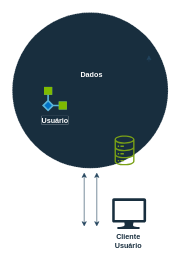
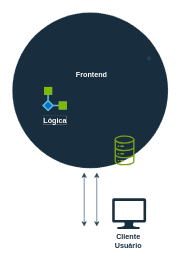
(92, 75) -> (92, 75)
(55, 120) -> (55, 120)
